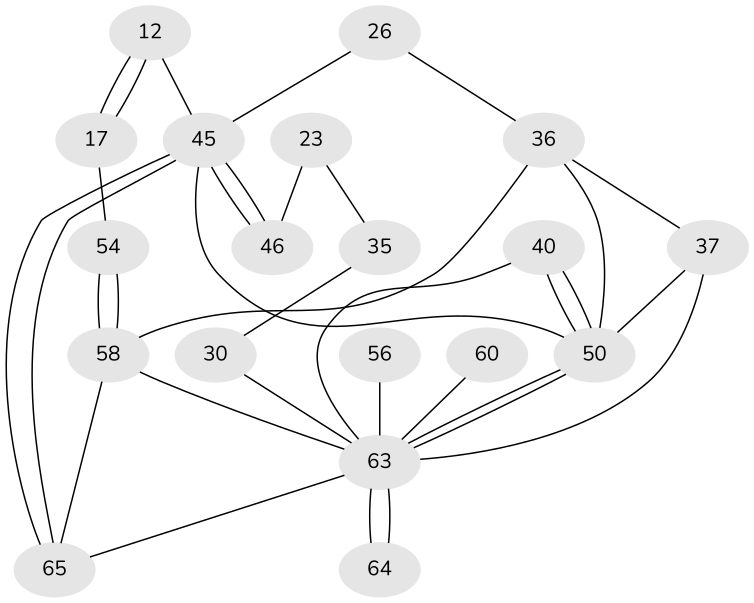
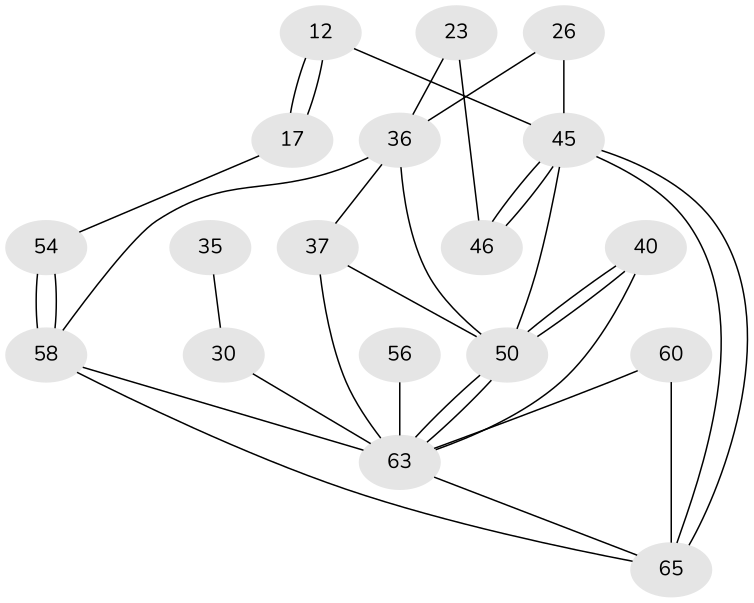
(345, 194) -> (426, 91)
none -> (671, 462)
(380, 570) -> none
